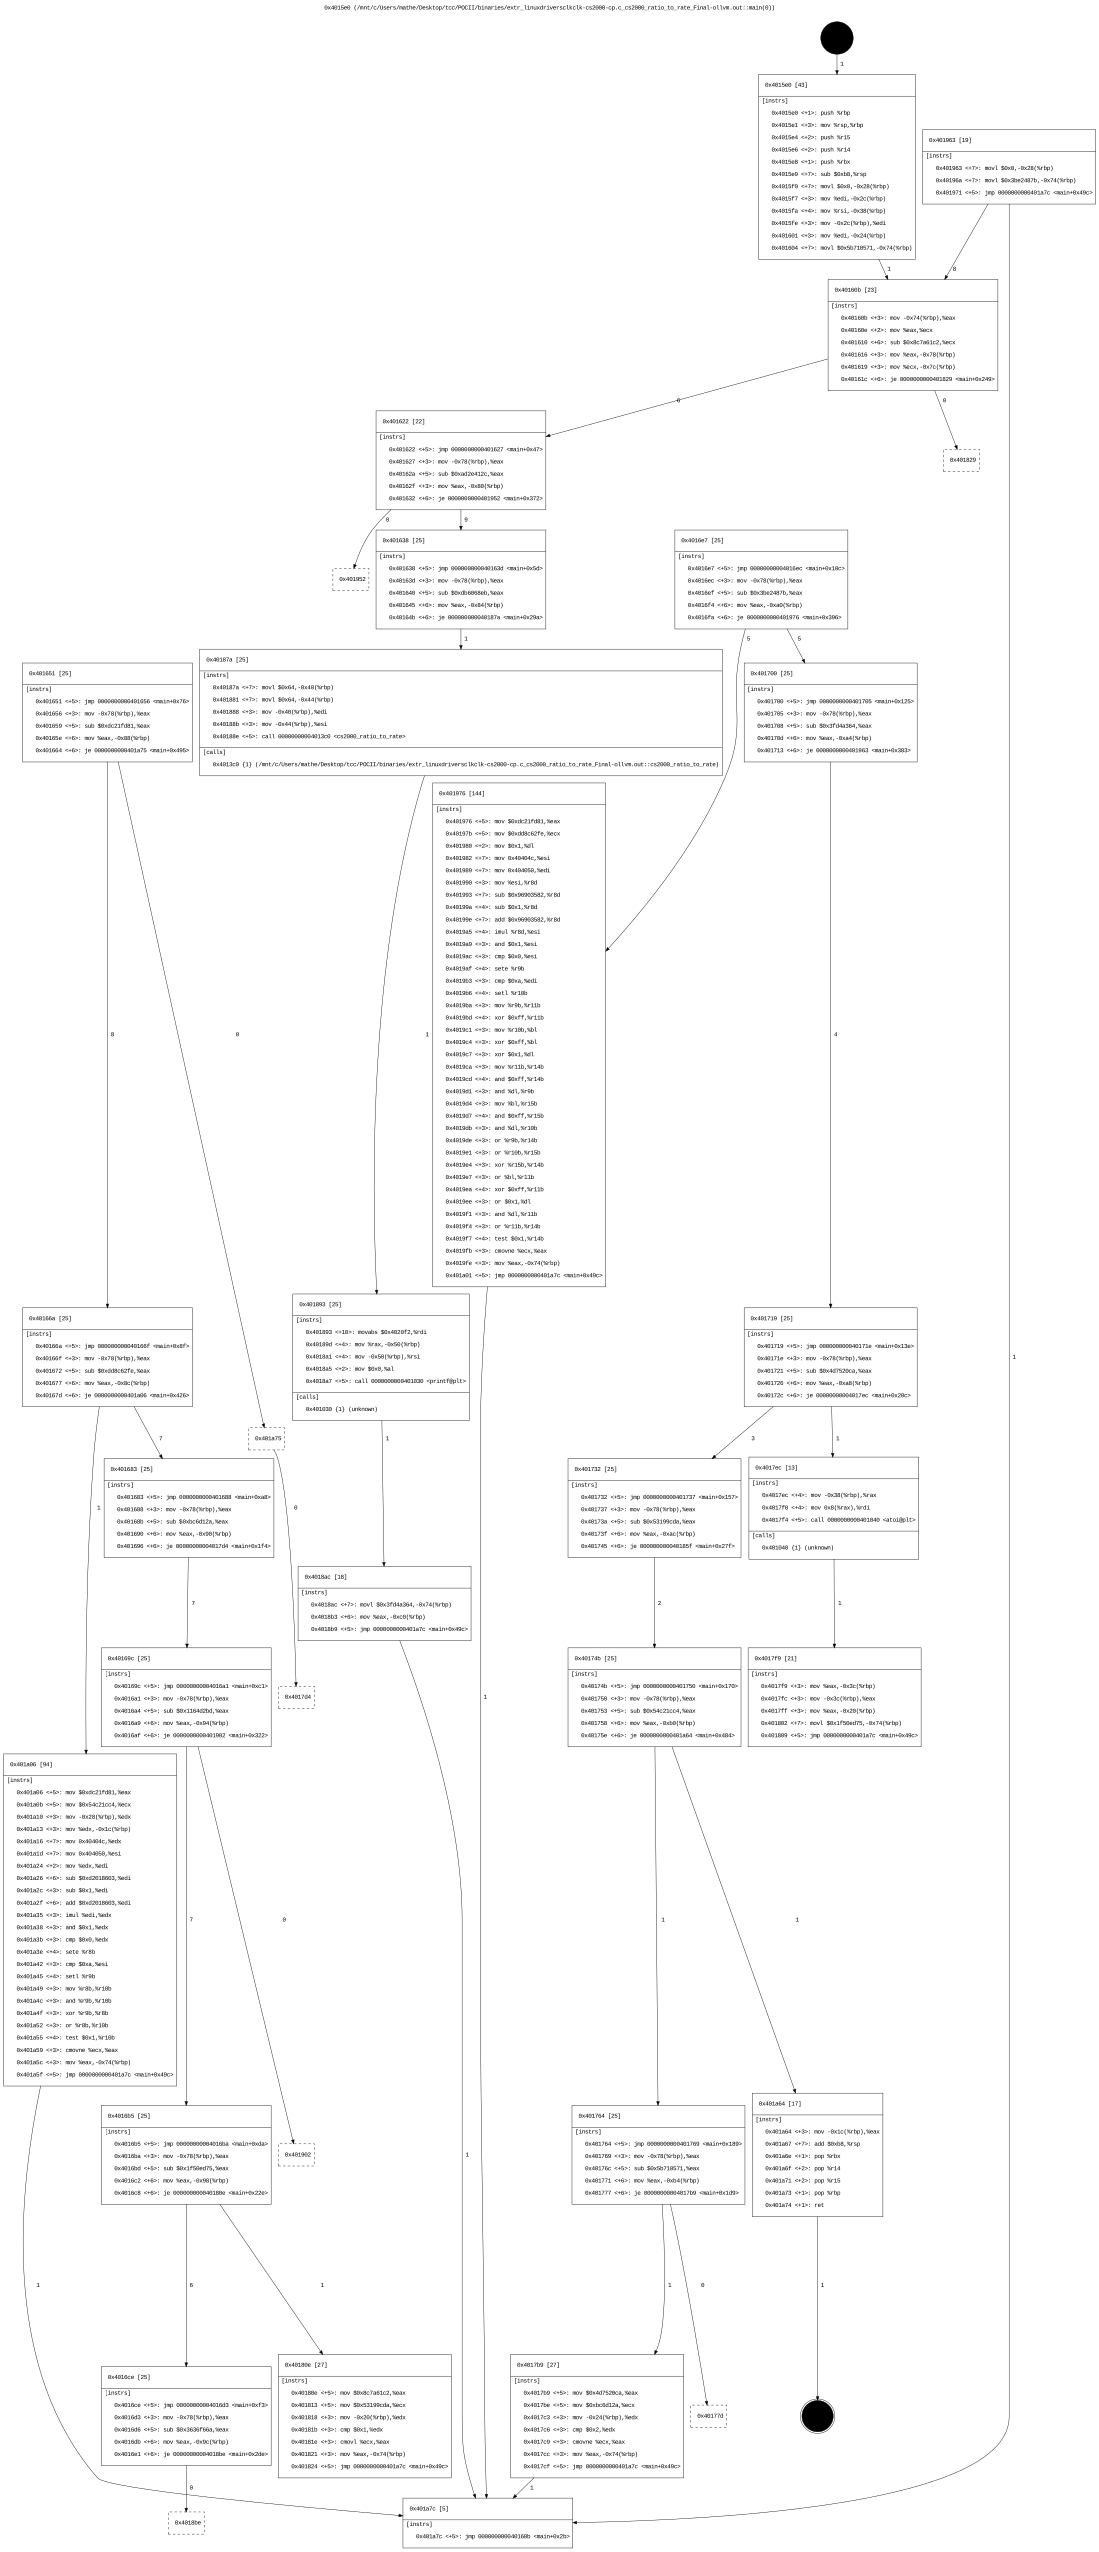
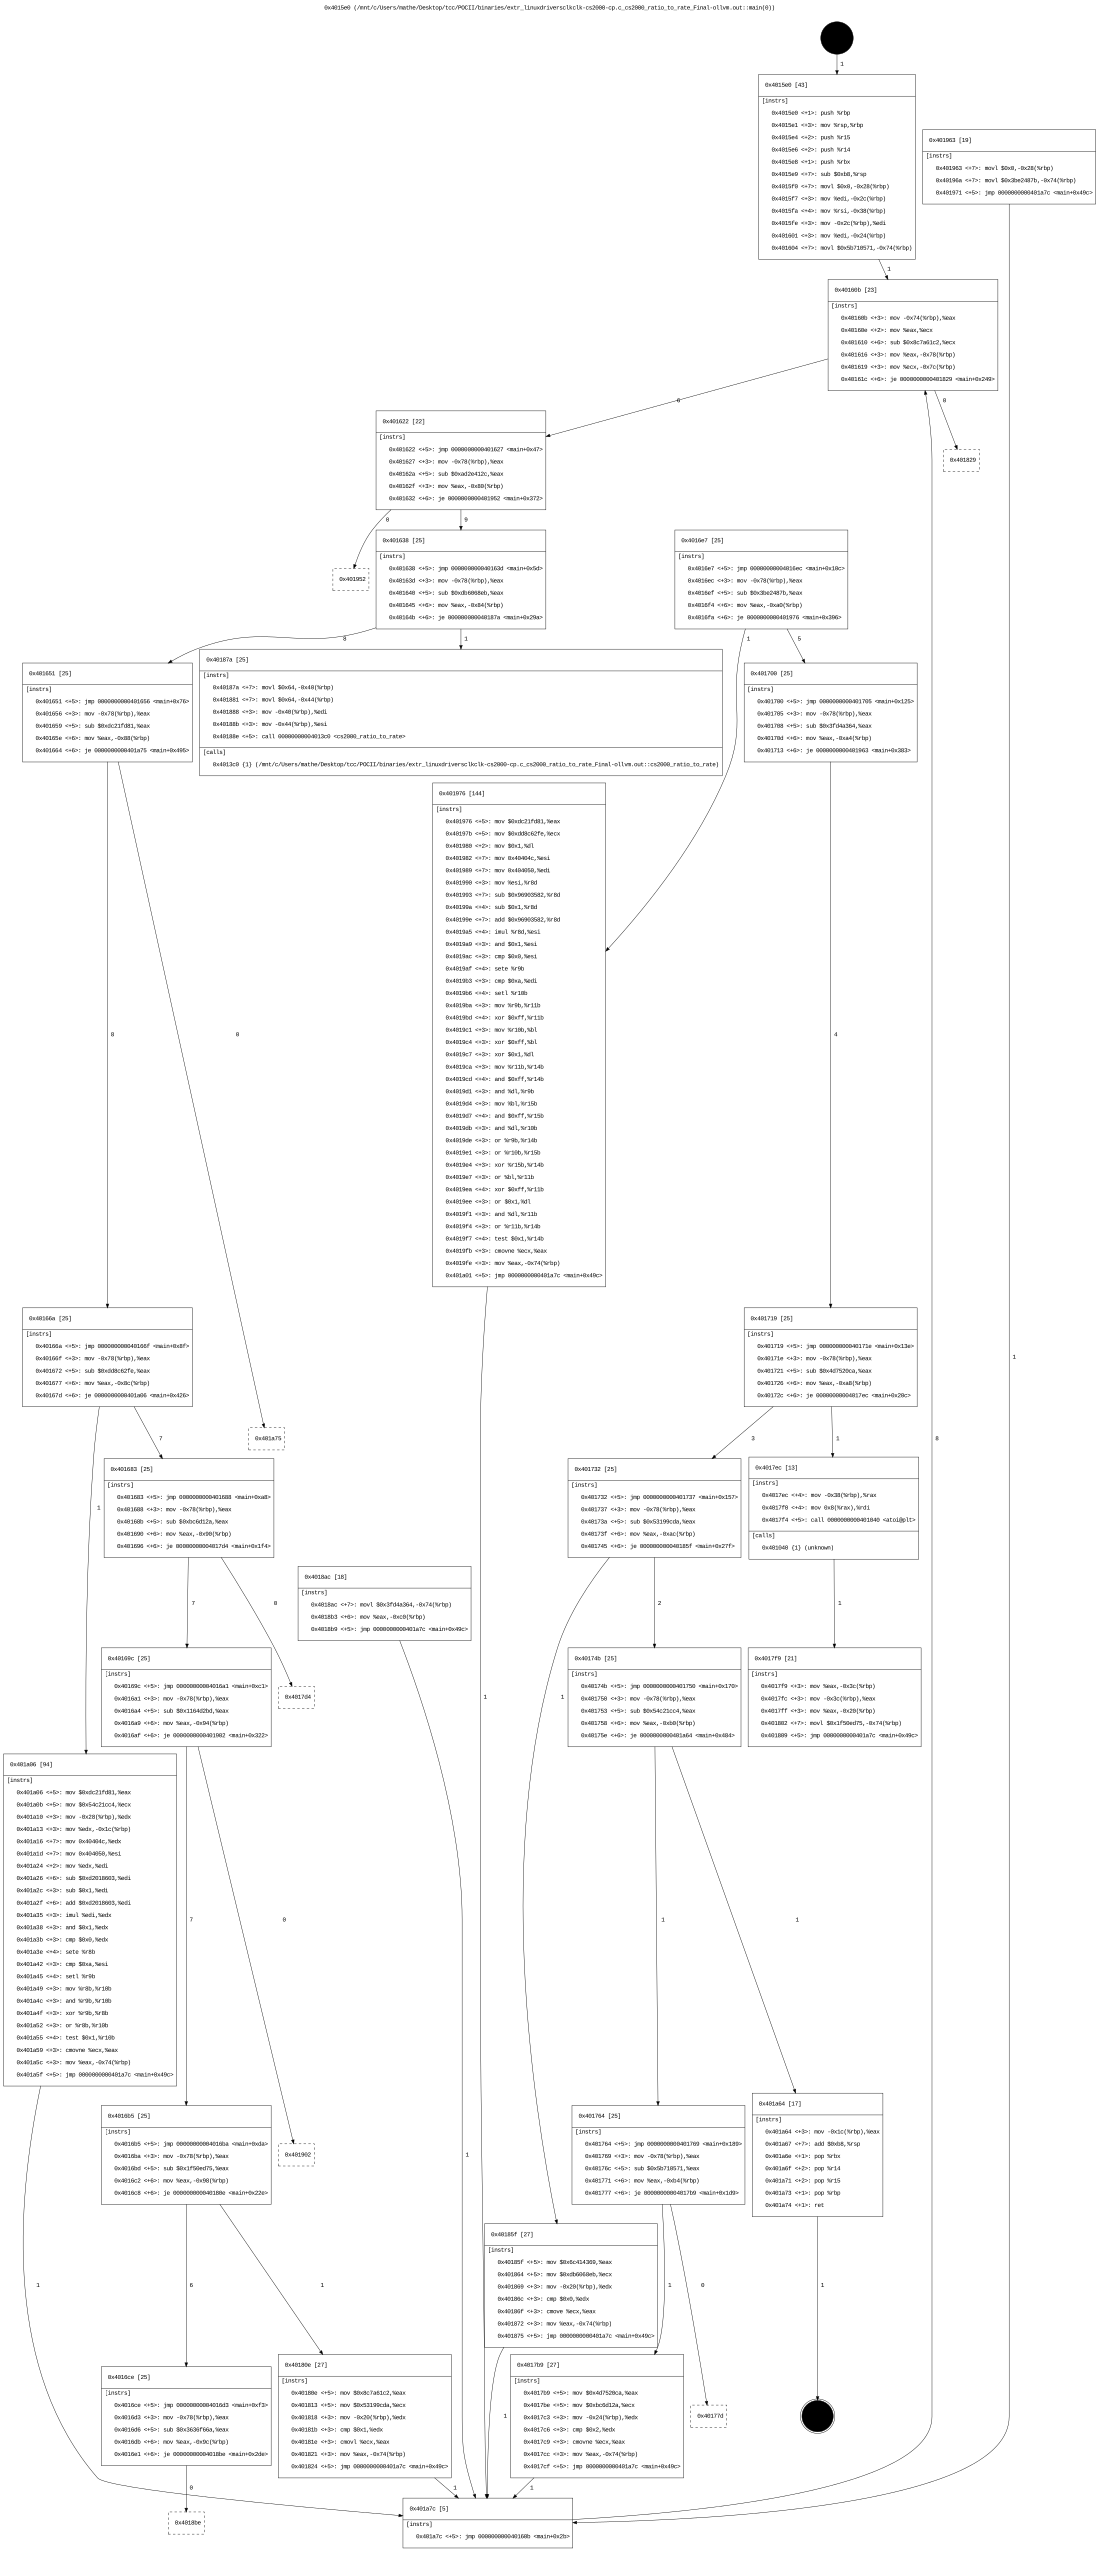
(967, 240) -> (932, 1600)
none -> (272, 637)
(747, 639) -> (747, 639)
(381, 1357) -> none
(291, 1565) -> (258, 1619)
none -> (571, 2286)
none -> (445, 2487)
